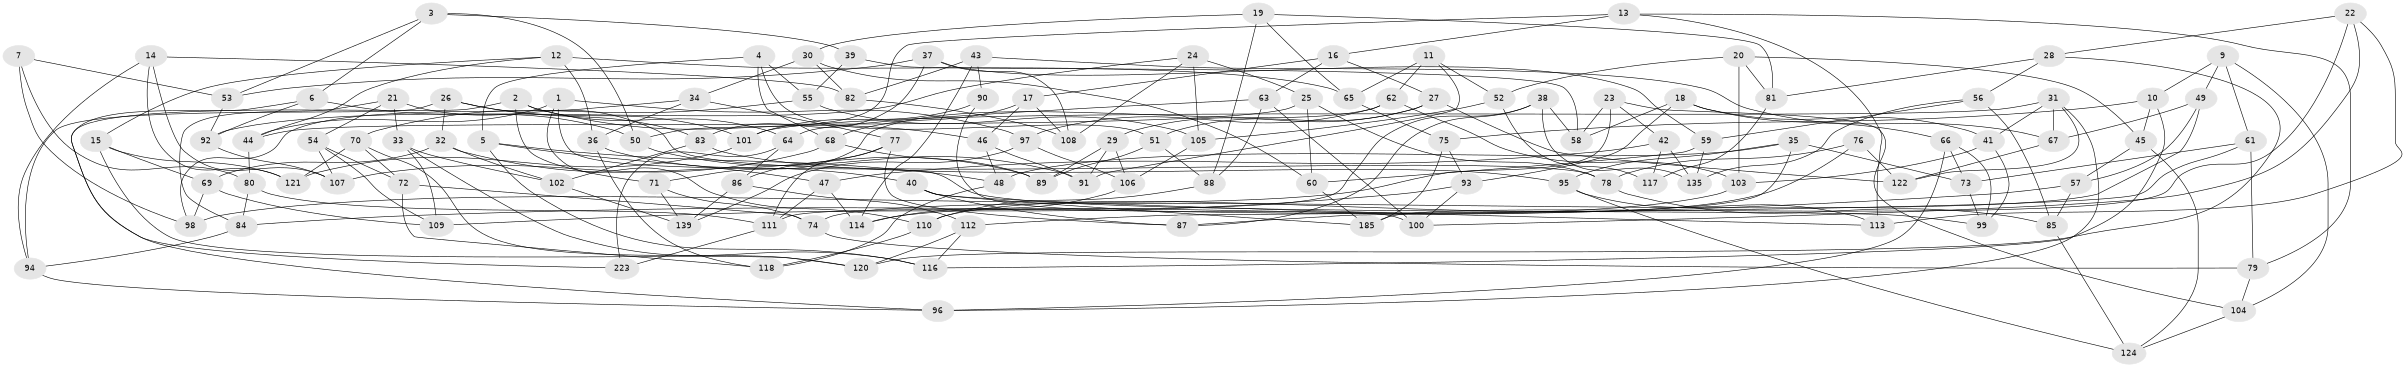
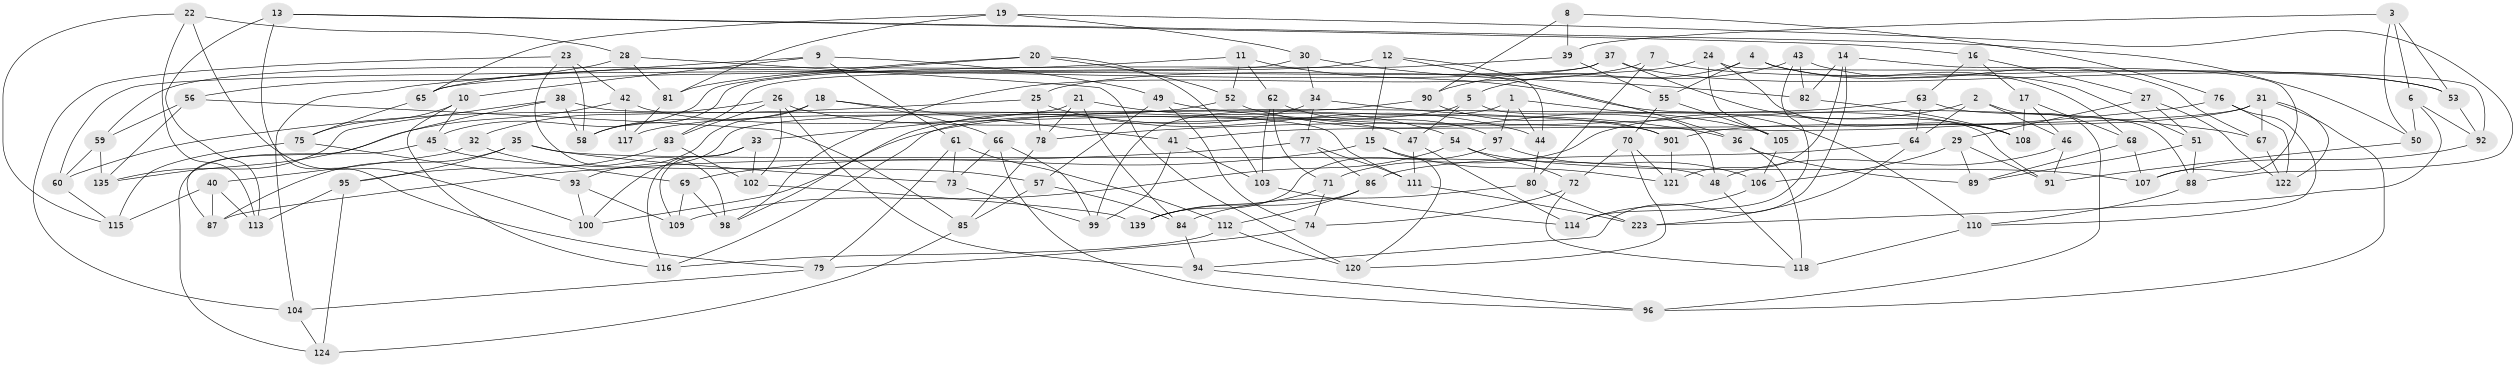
none -> (1568, 14)
(744, 141) -> (1672, 141)
(513, 170) -> (780, 145)
(482, 210) -> (1584, 206)
(1367, 226) -> (116, 226)
